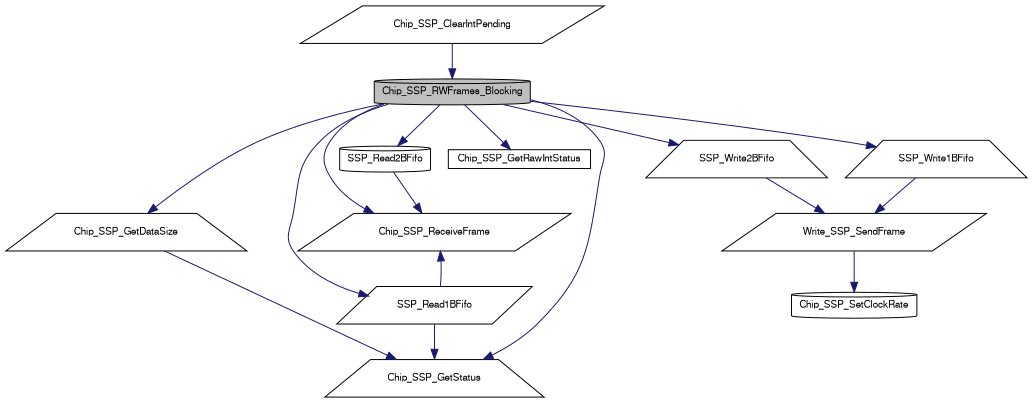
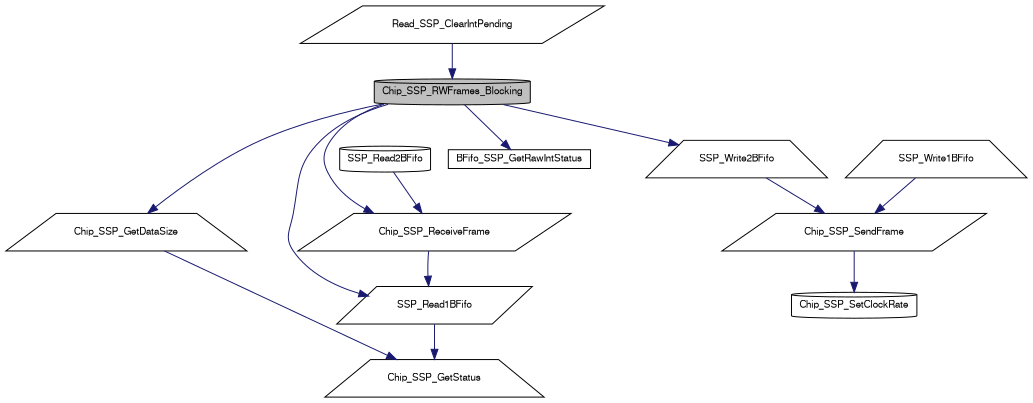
(452, 25) -> (452, 25)
(699, 121) -> none
(423, 122) -> none
(519, 159) -> (519, 159)
(592, 226) -> none
(854, 232) -> (854, 232)
(441, 274) -> (428, 264)
